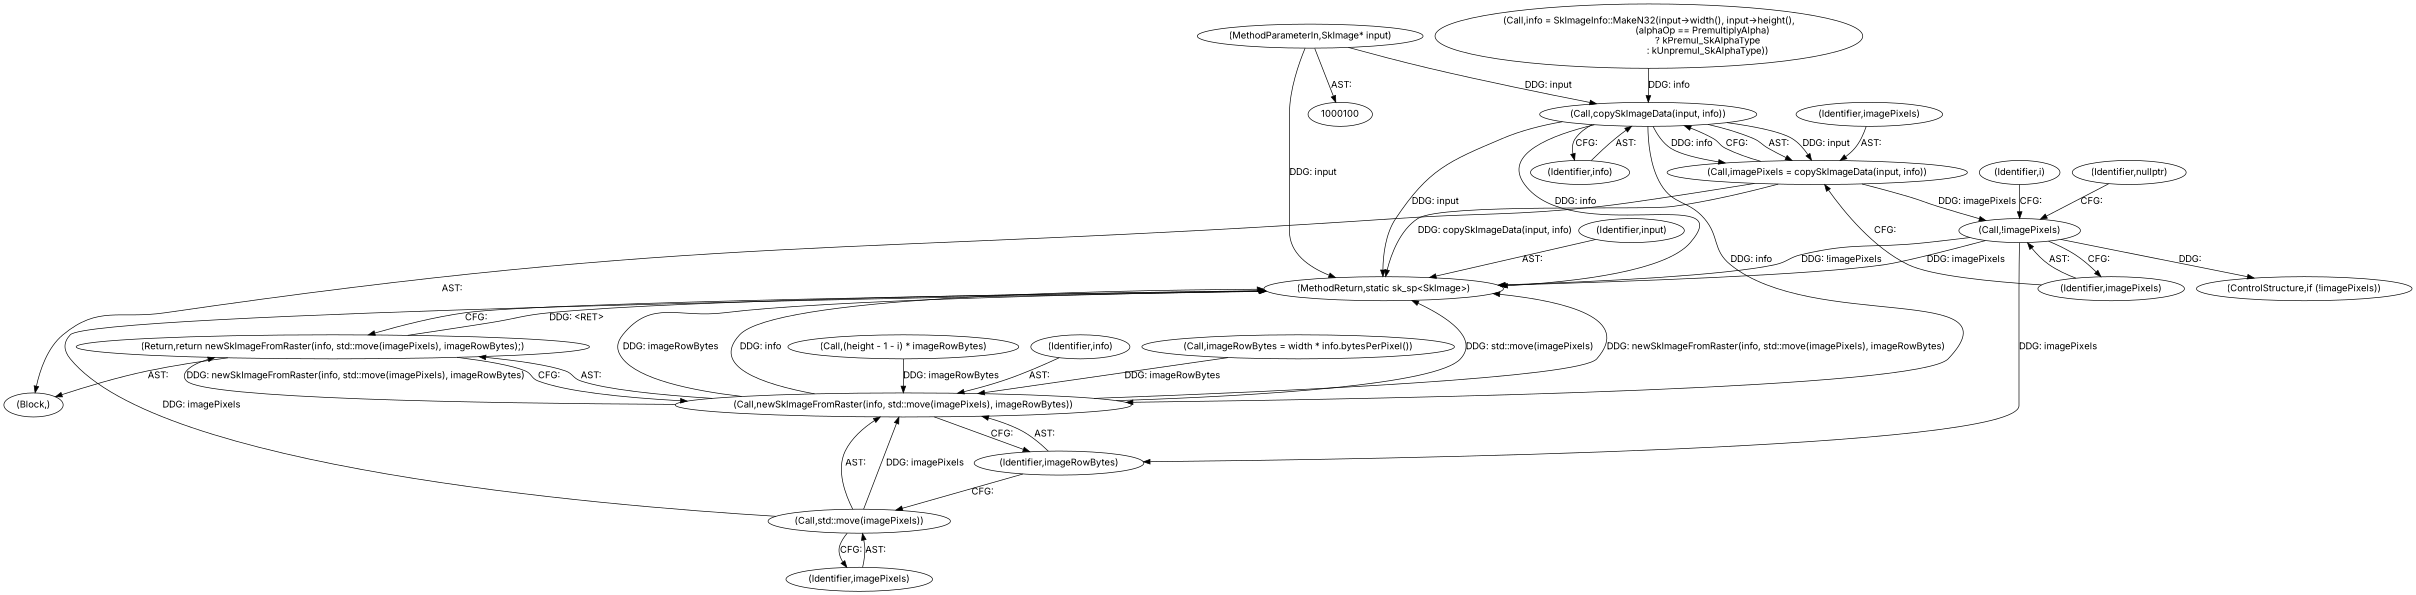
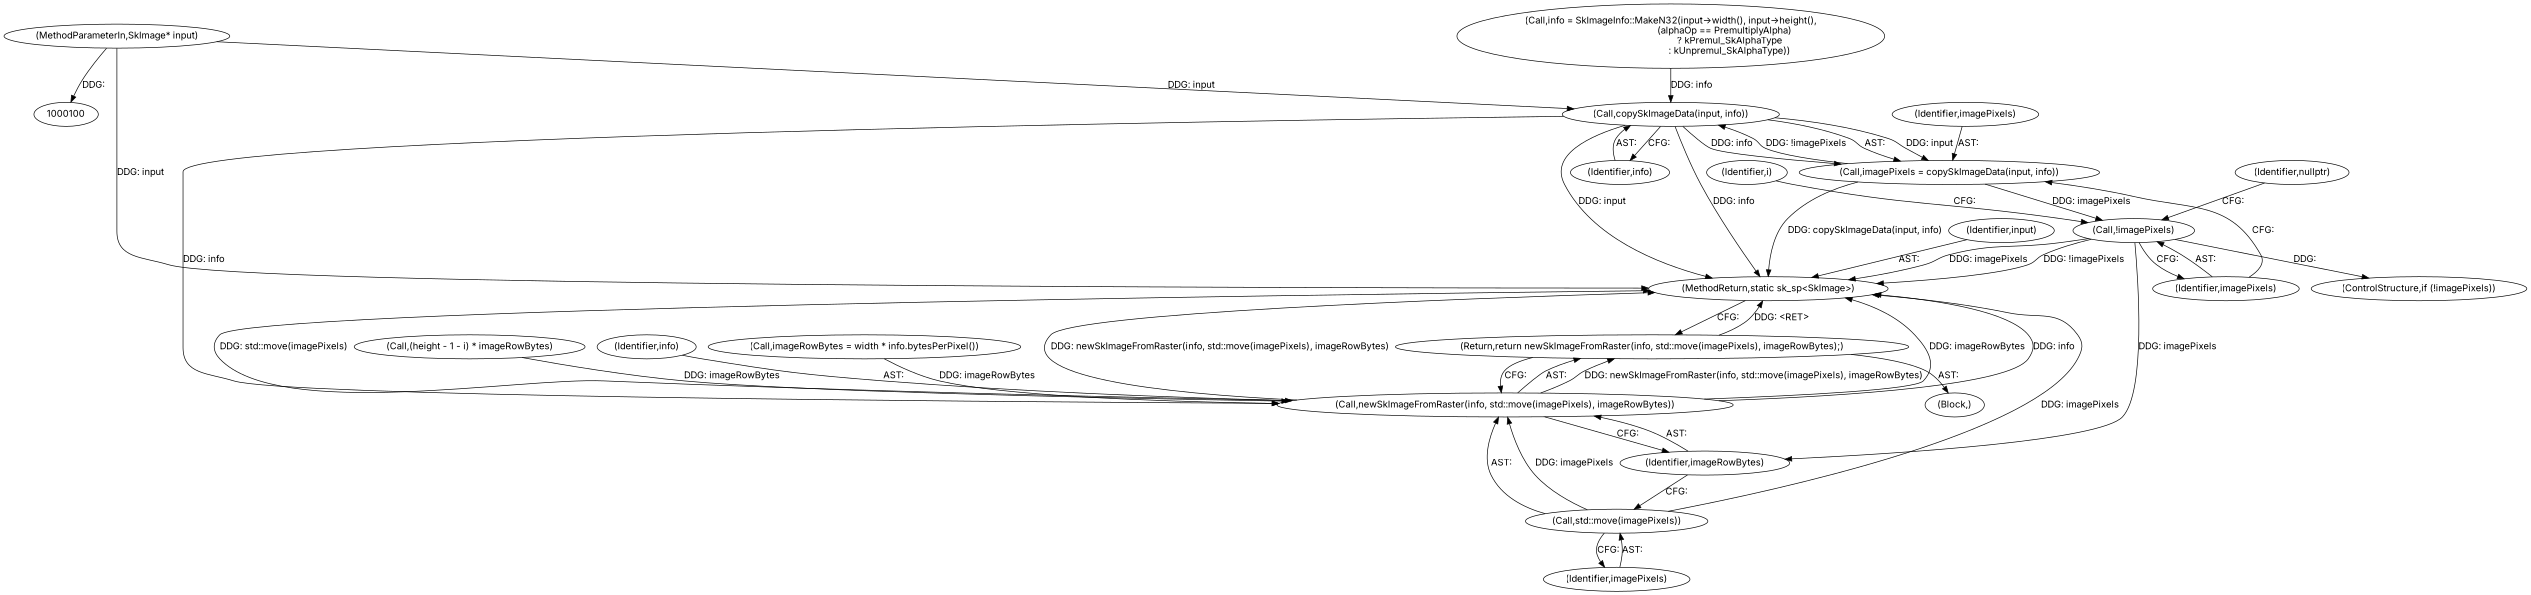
(1343, 85) -> (95, 85)
(1738, 143) -> (1806, 143)
(876, 245) -> none
